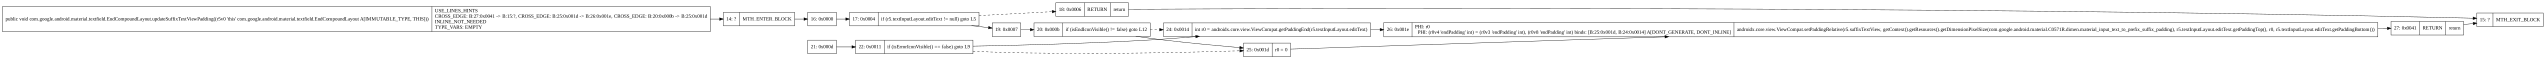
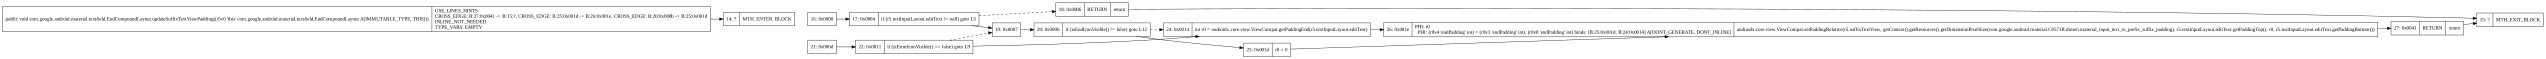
(799, 19) -> none
(1106, 53) -> (969, 37)
